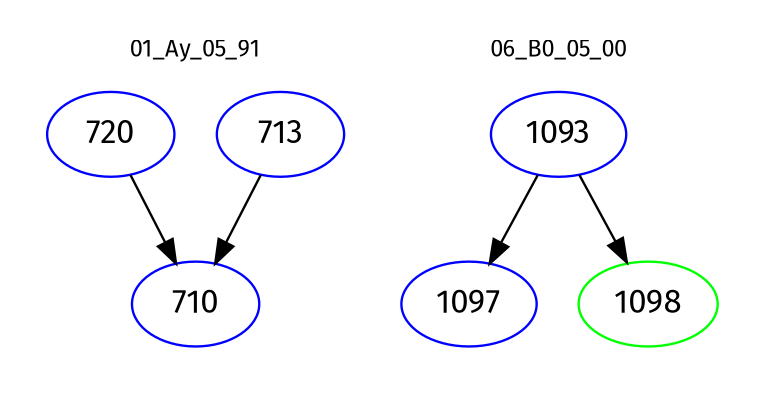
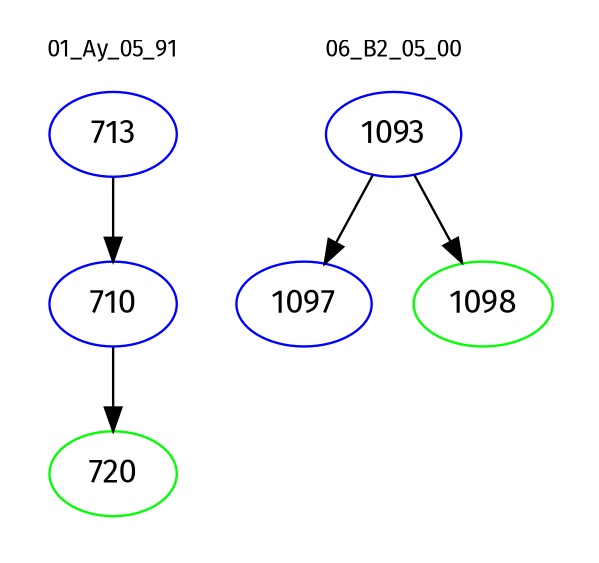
(559, 51) -> (394, 51)
(111, 134) -> (113, 474)
(148, 209) -> (113, 377)
